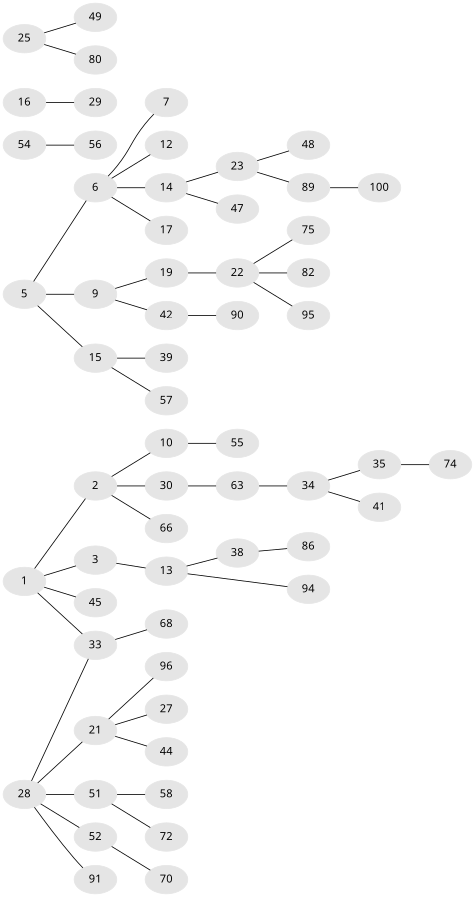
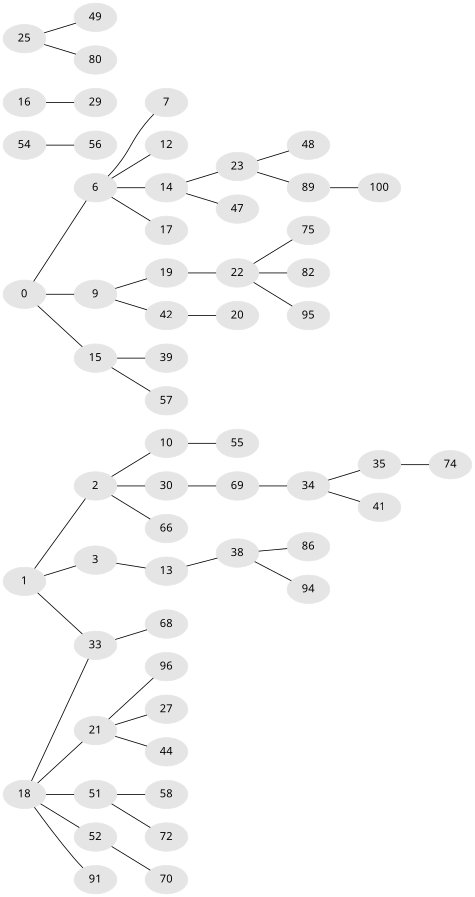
(24, 294) -> (24, 294)
(237, 316) -> (237, 316)
(237, 486) -> (237, 486)
(238, 580) -> (273, 571)
(95, 603) -> none
(24, 794) -> (24, 794)
